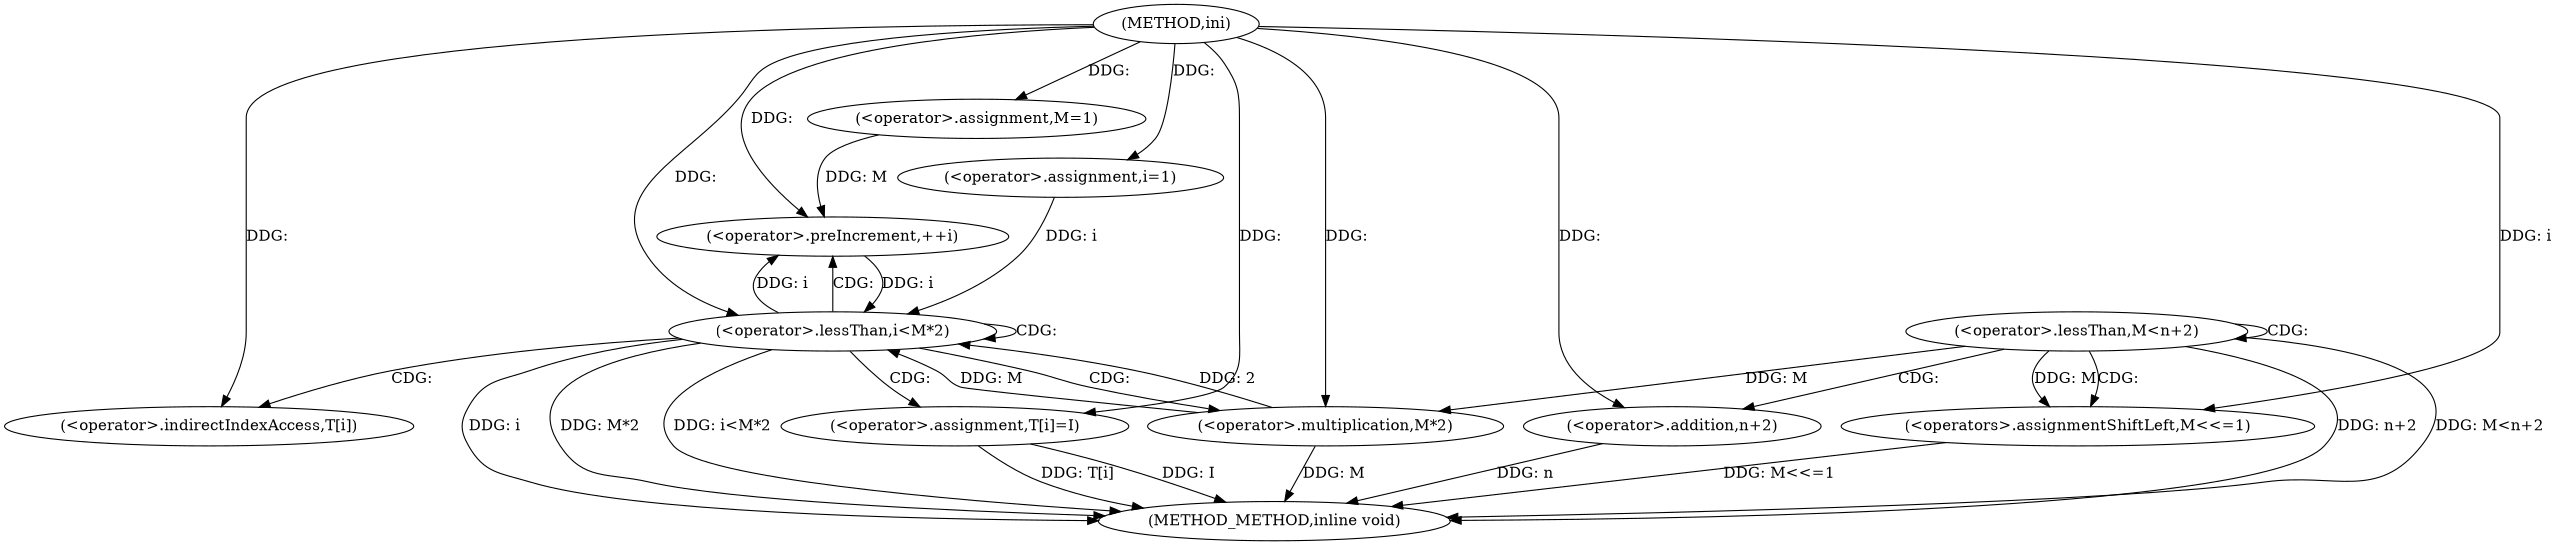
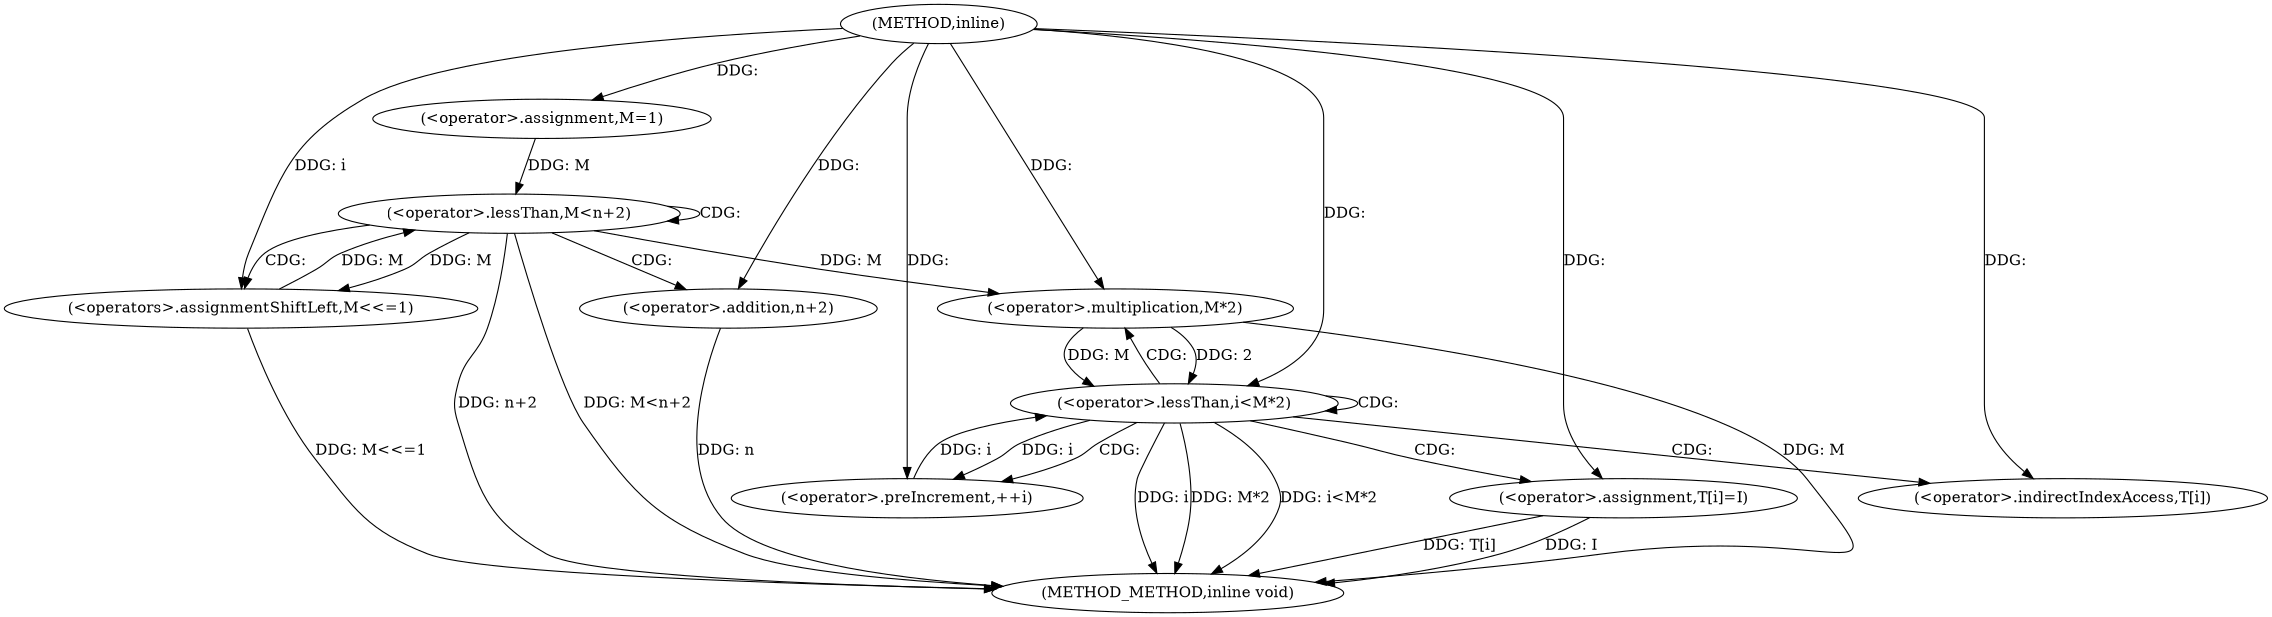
(1176, 24) -> (939, 24)
(828, 155) -> (527, 161)
(1061, 178) -> none
none -> (339, 254)
